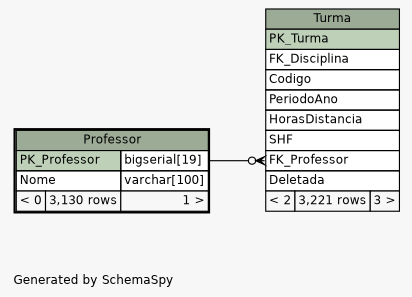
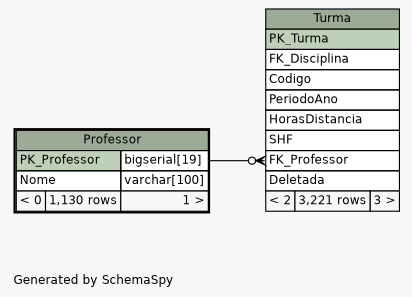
(83, 201) -> (83, 201)
